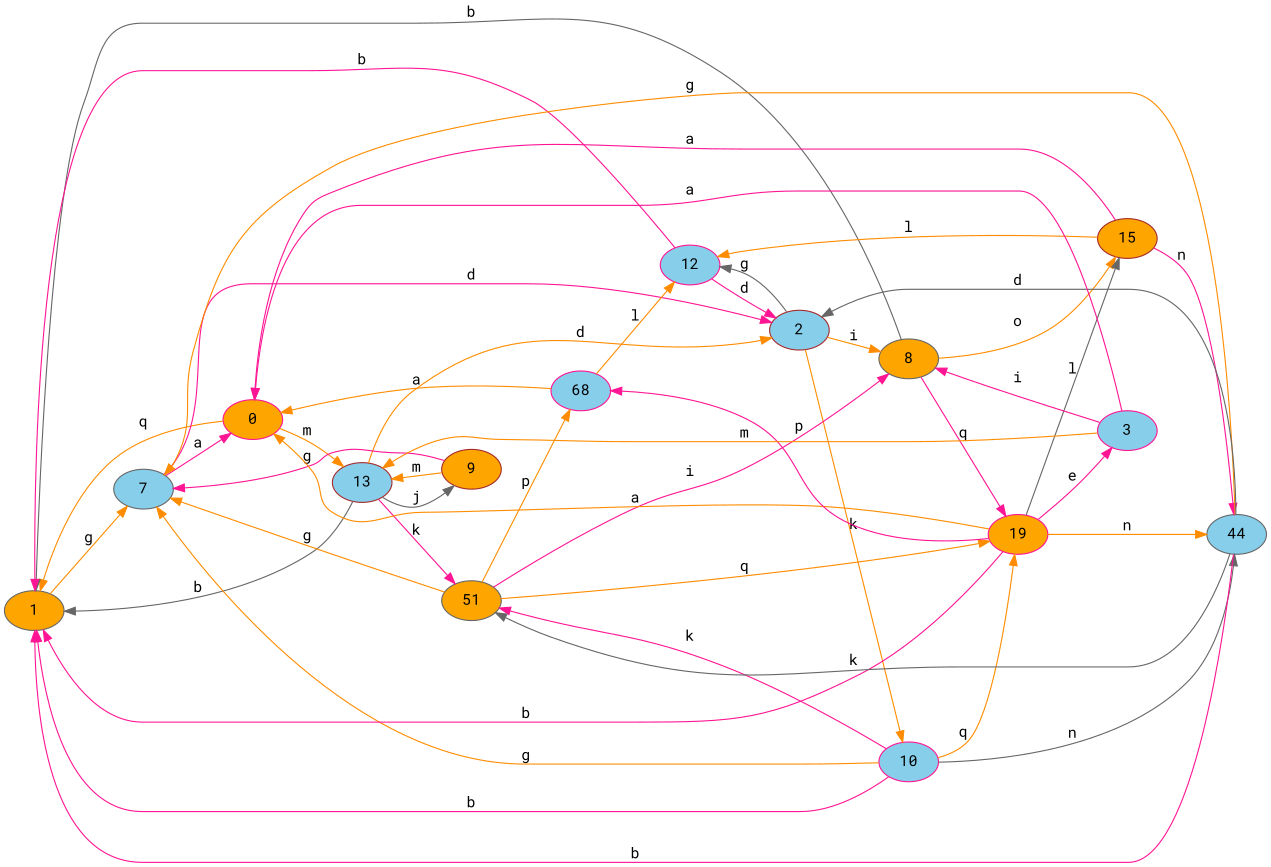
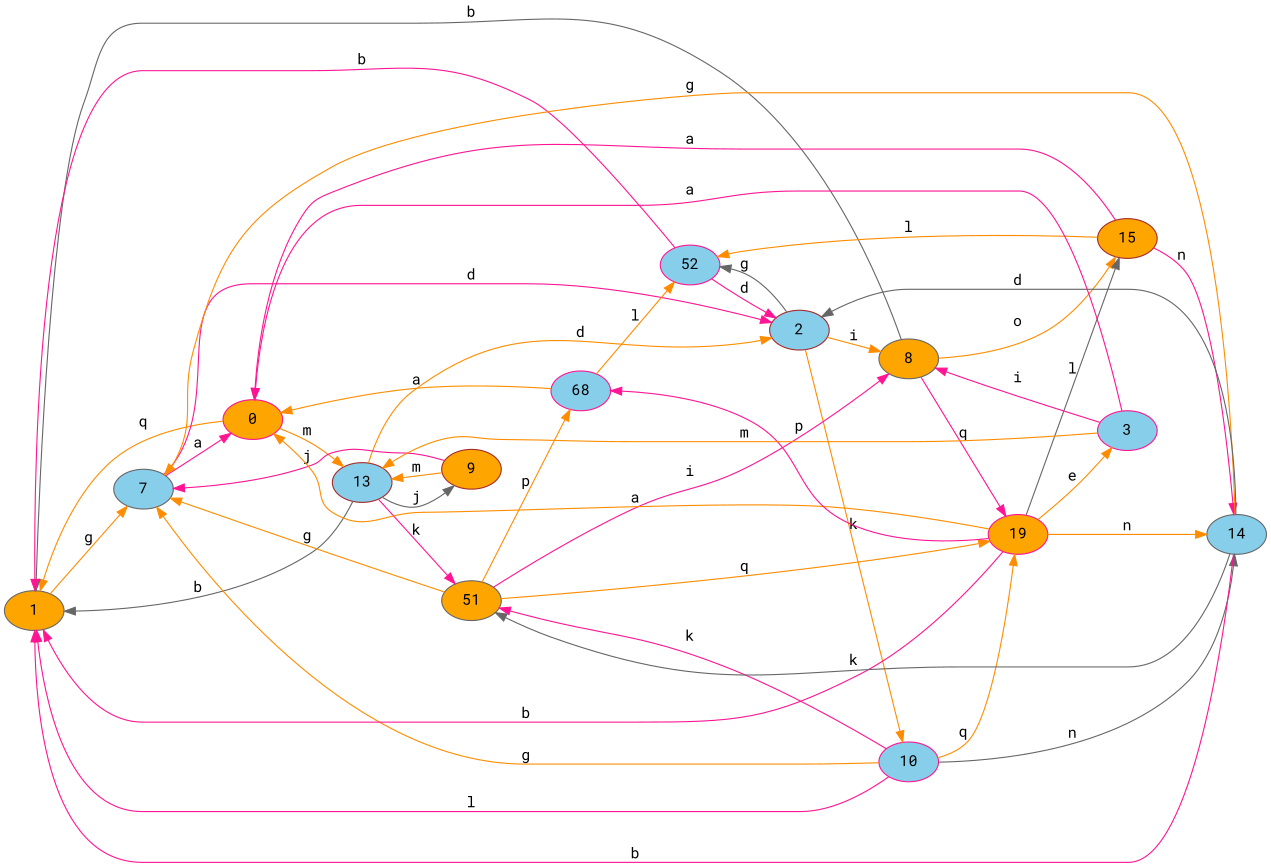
(690, 265) -> (690, 265)
(308, 457) -> (308, 457)
(1073, 489) -> (1073, 489)
(1237, 534) -> (1237, 534)
(471, 803) -> (471, 803)
